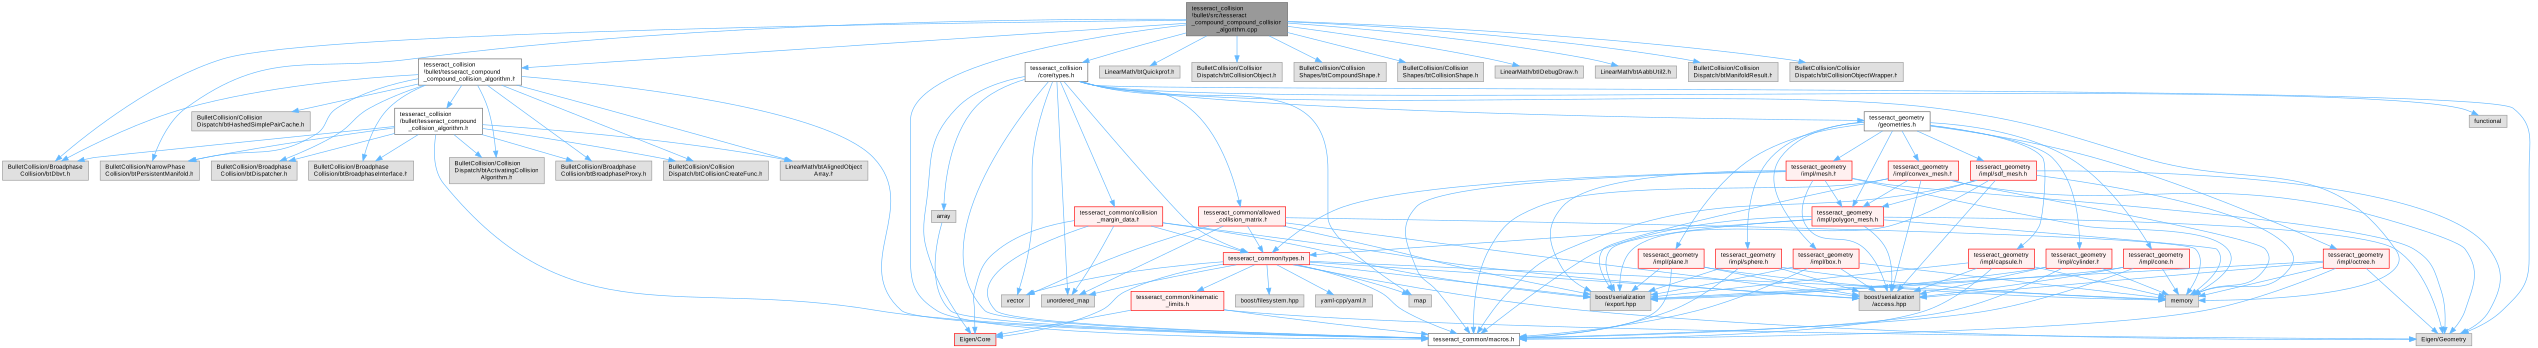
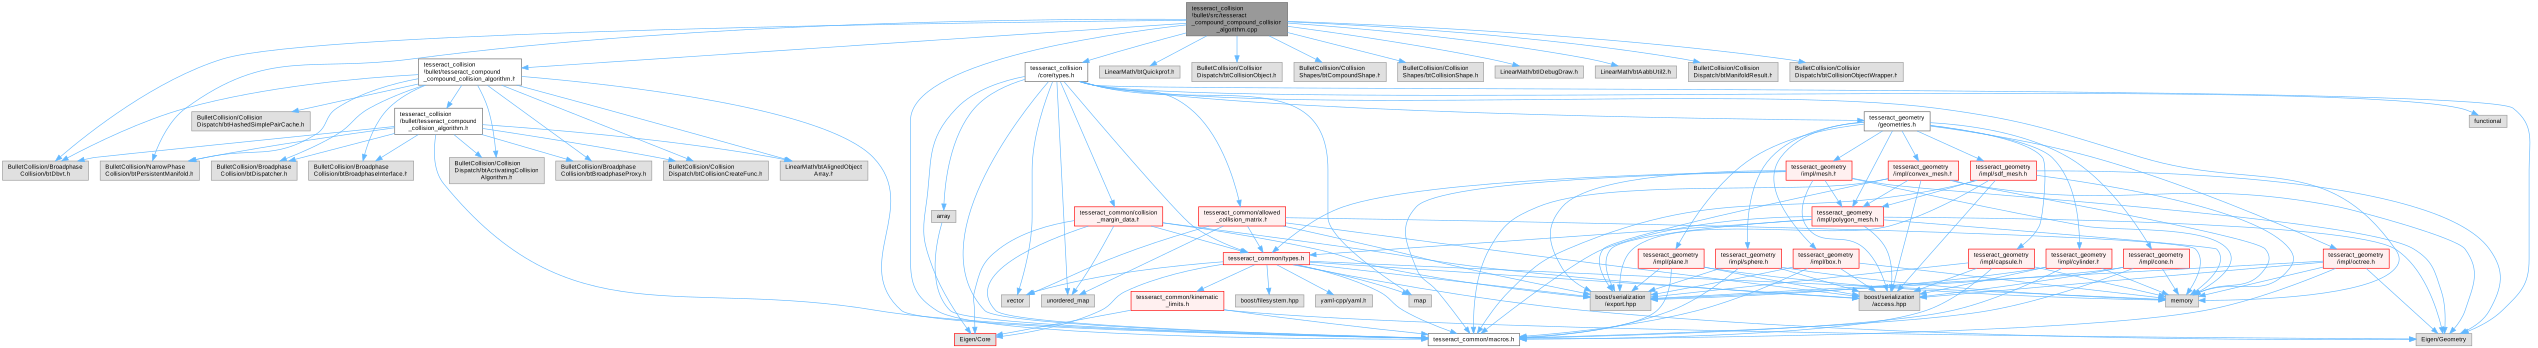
(1166, 278) -> none
